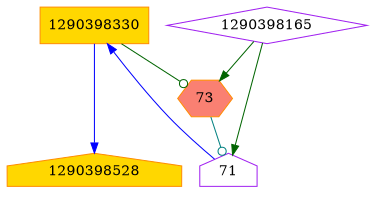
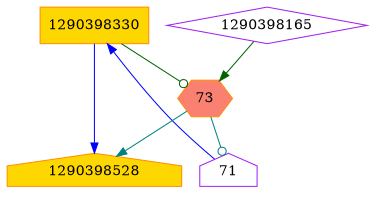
(249, 94) -> none
none -> (156, 131)
